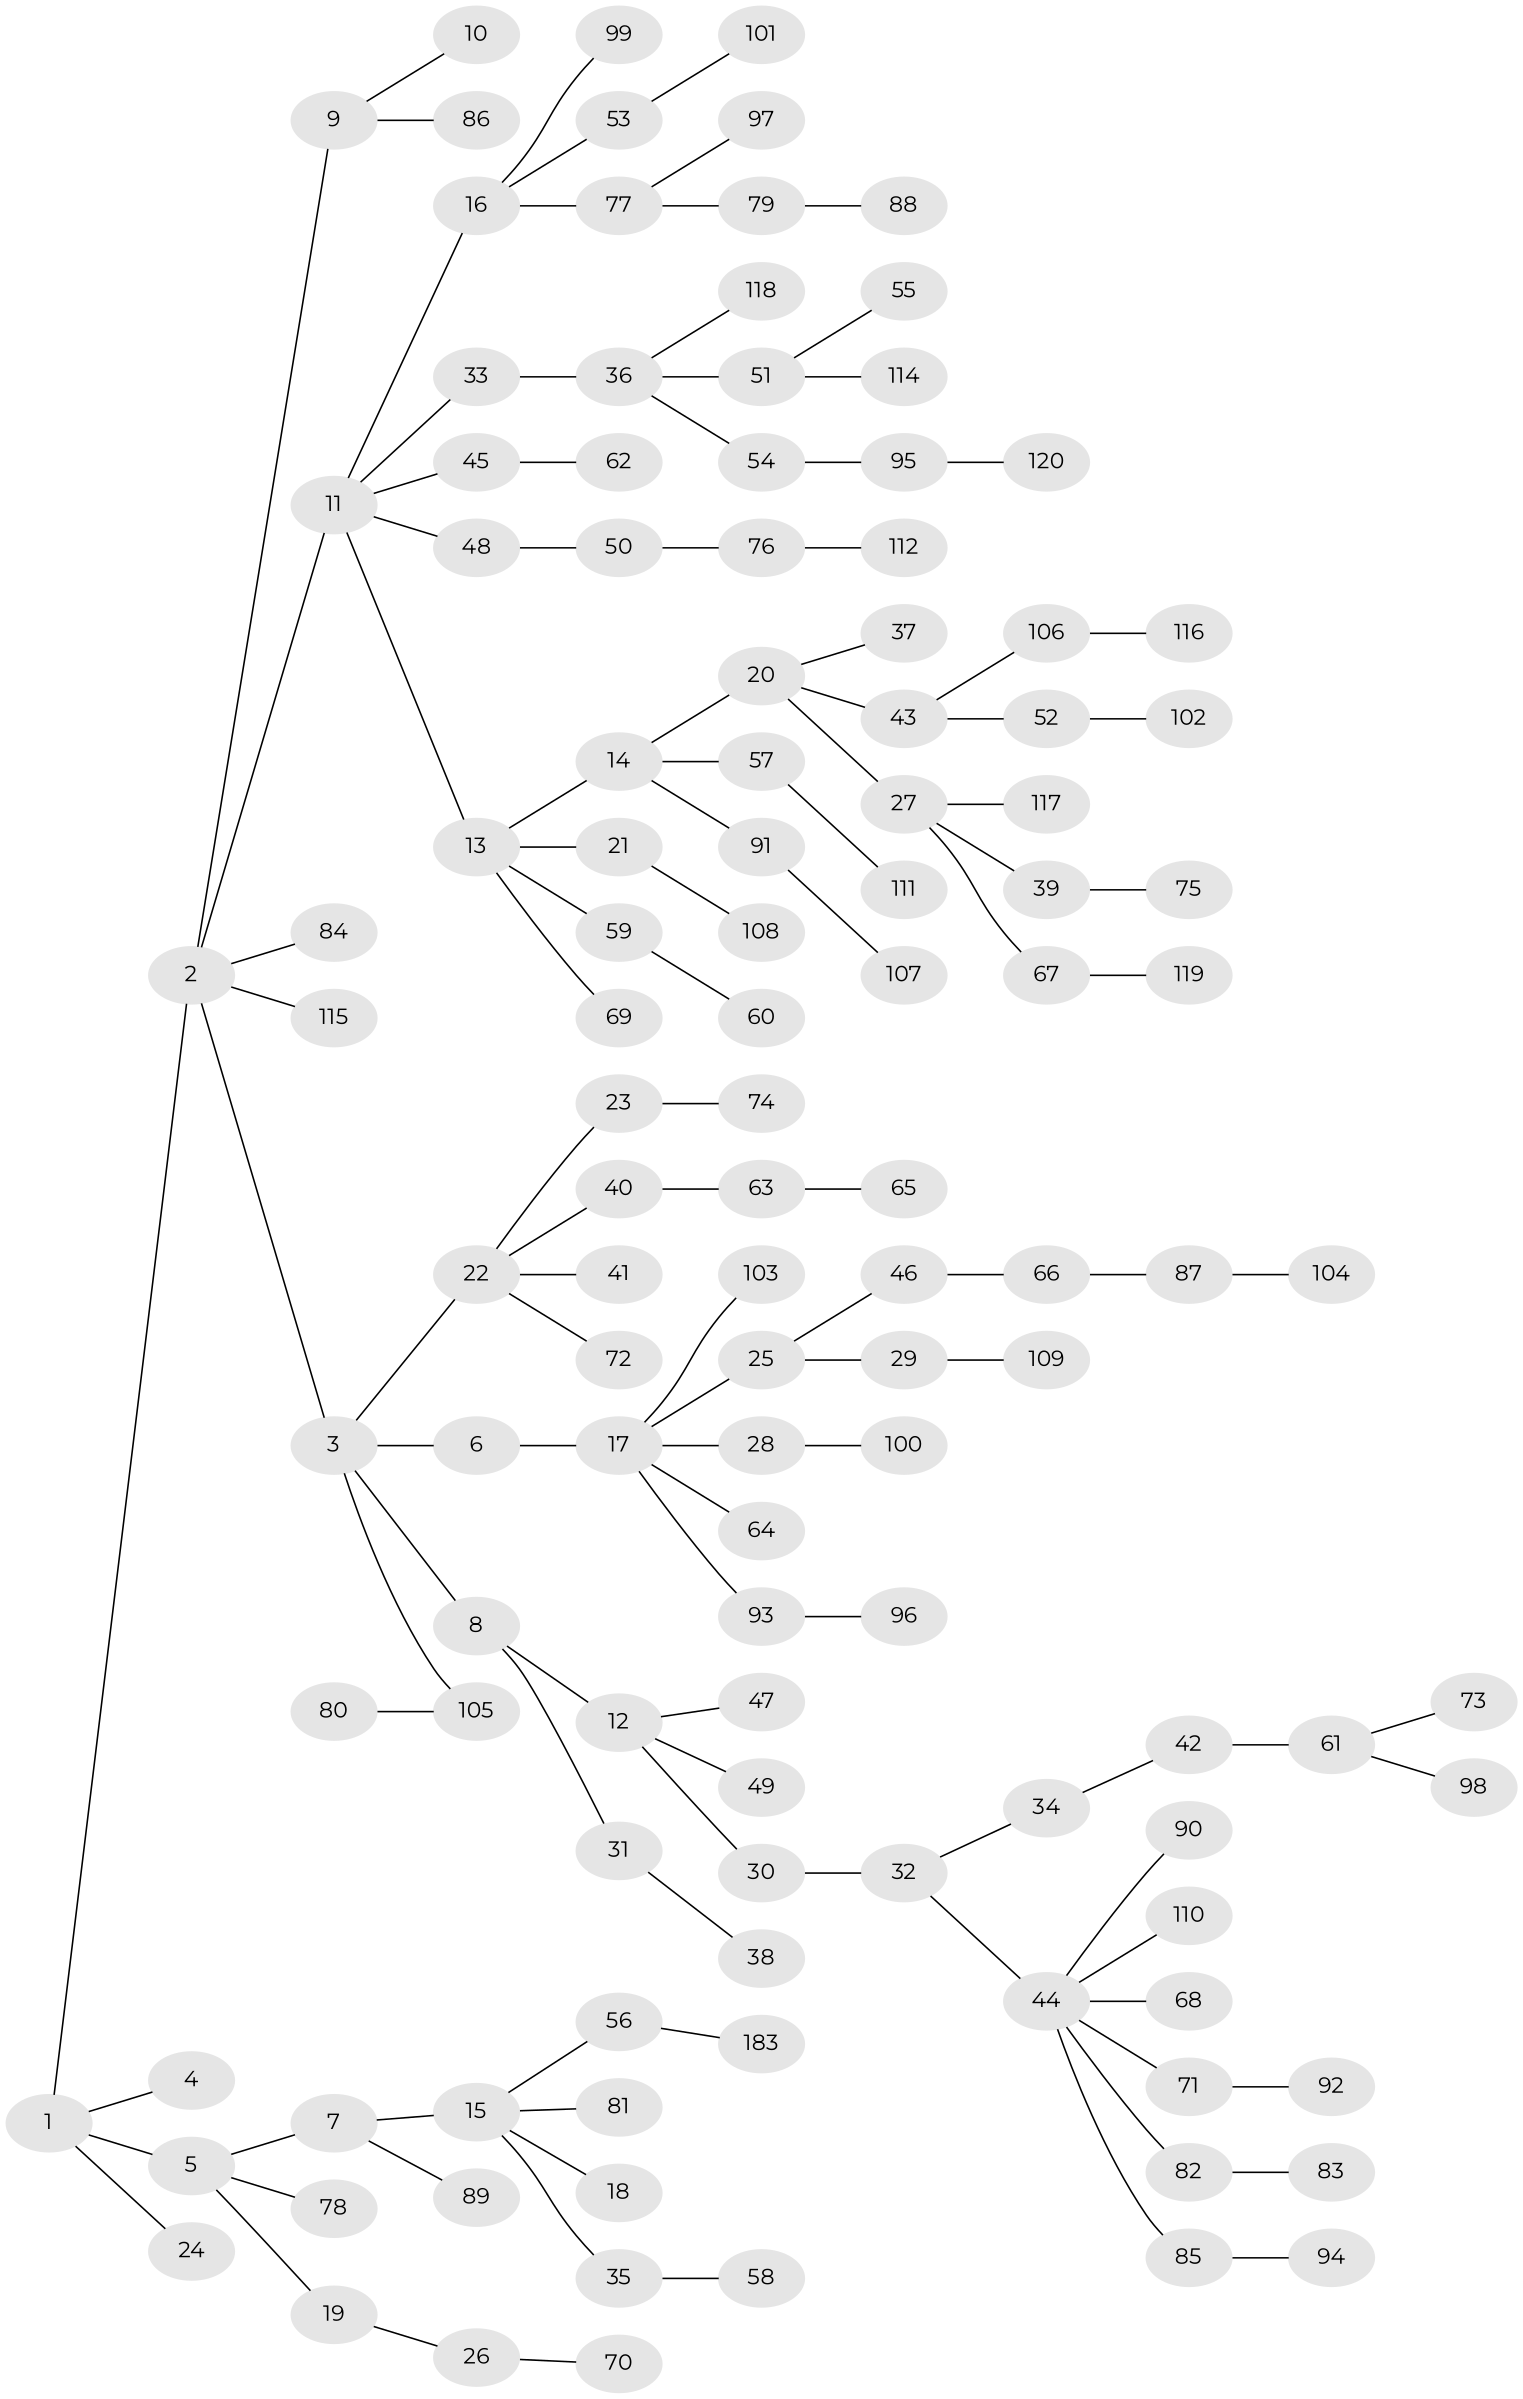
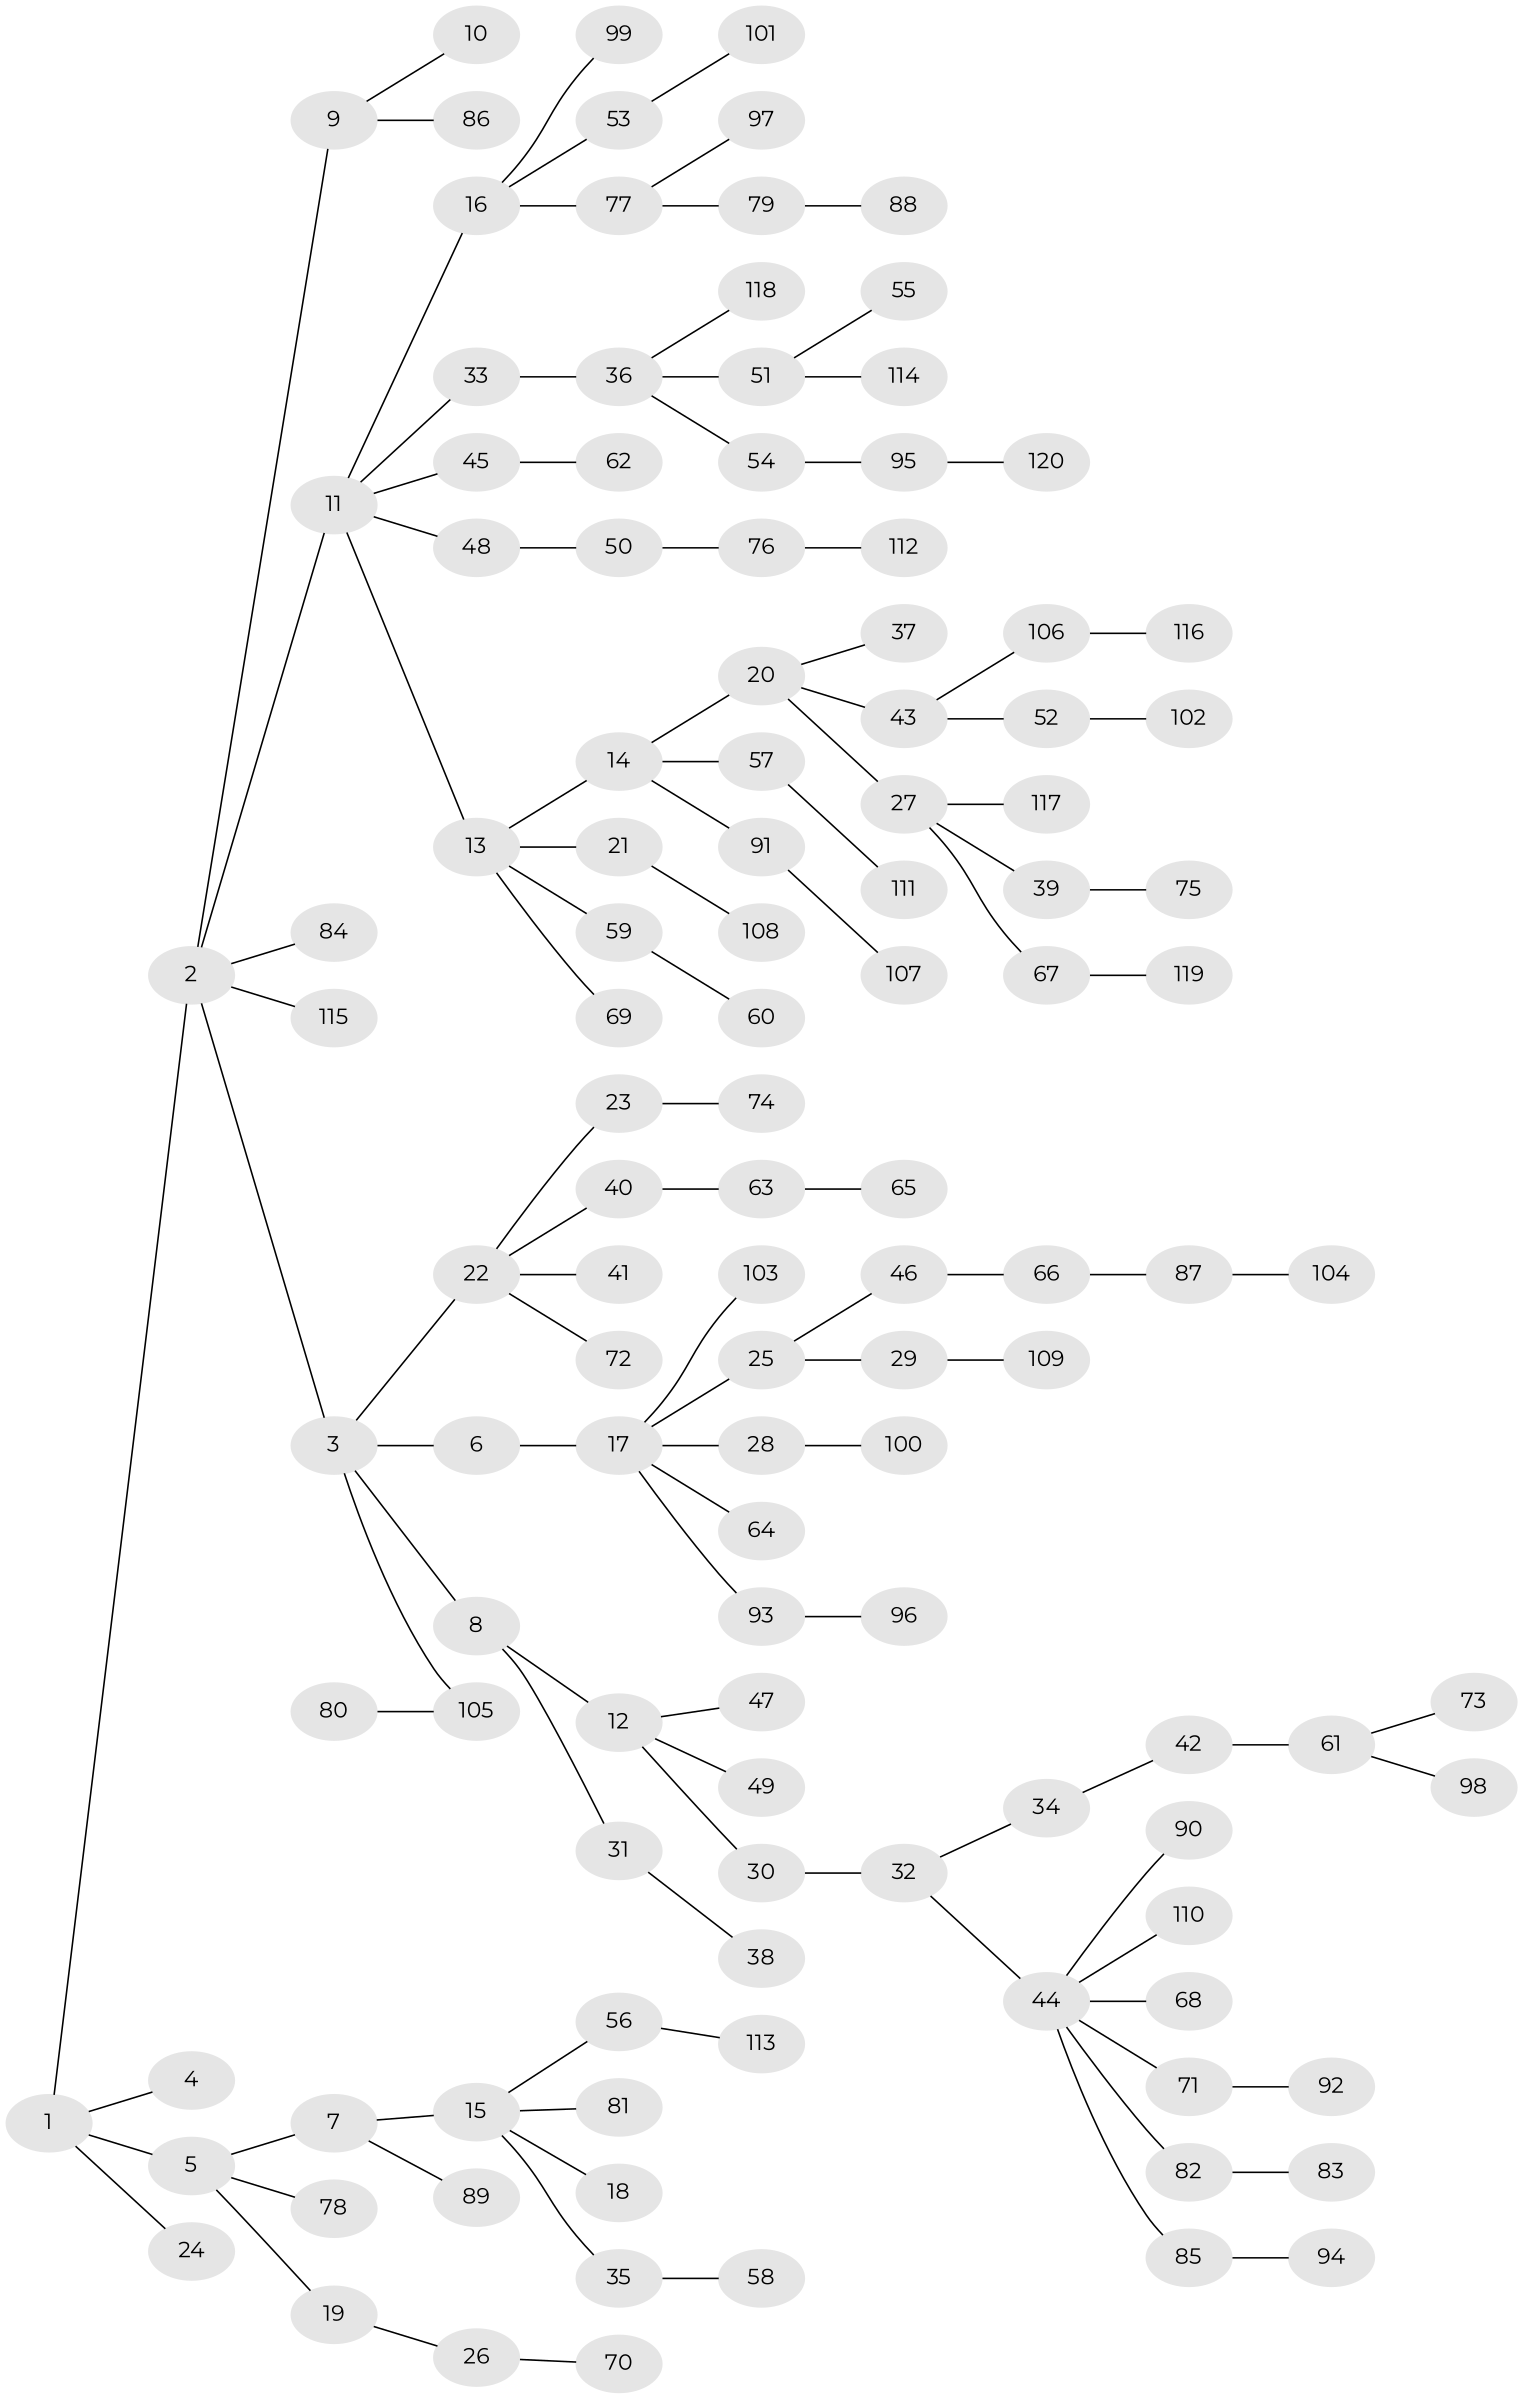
(762, 2044) -> (762, 2044)
